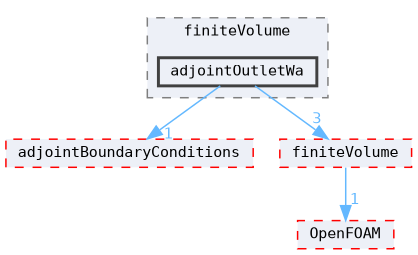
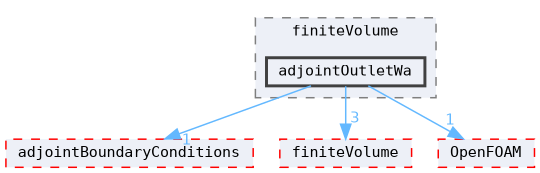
(346, 187) -> (409, 109)
